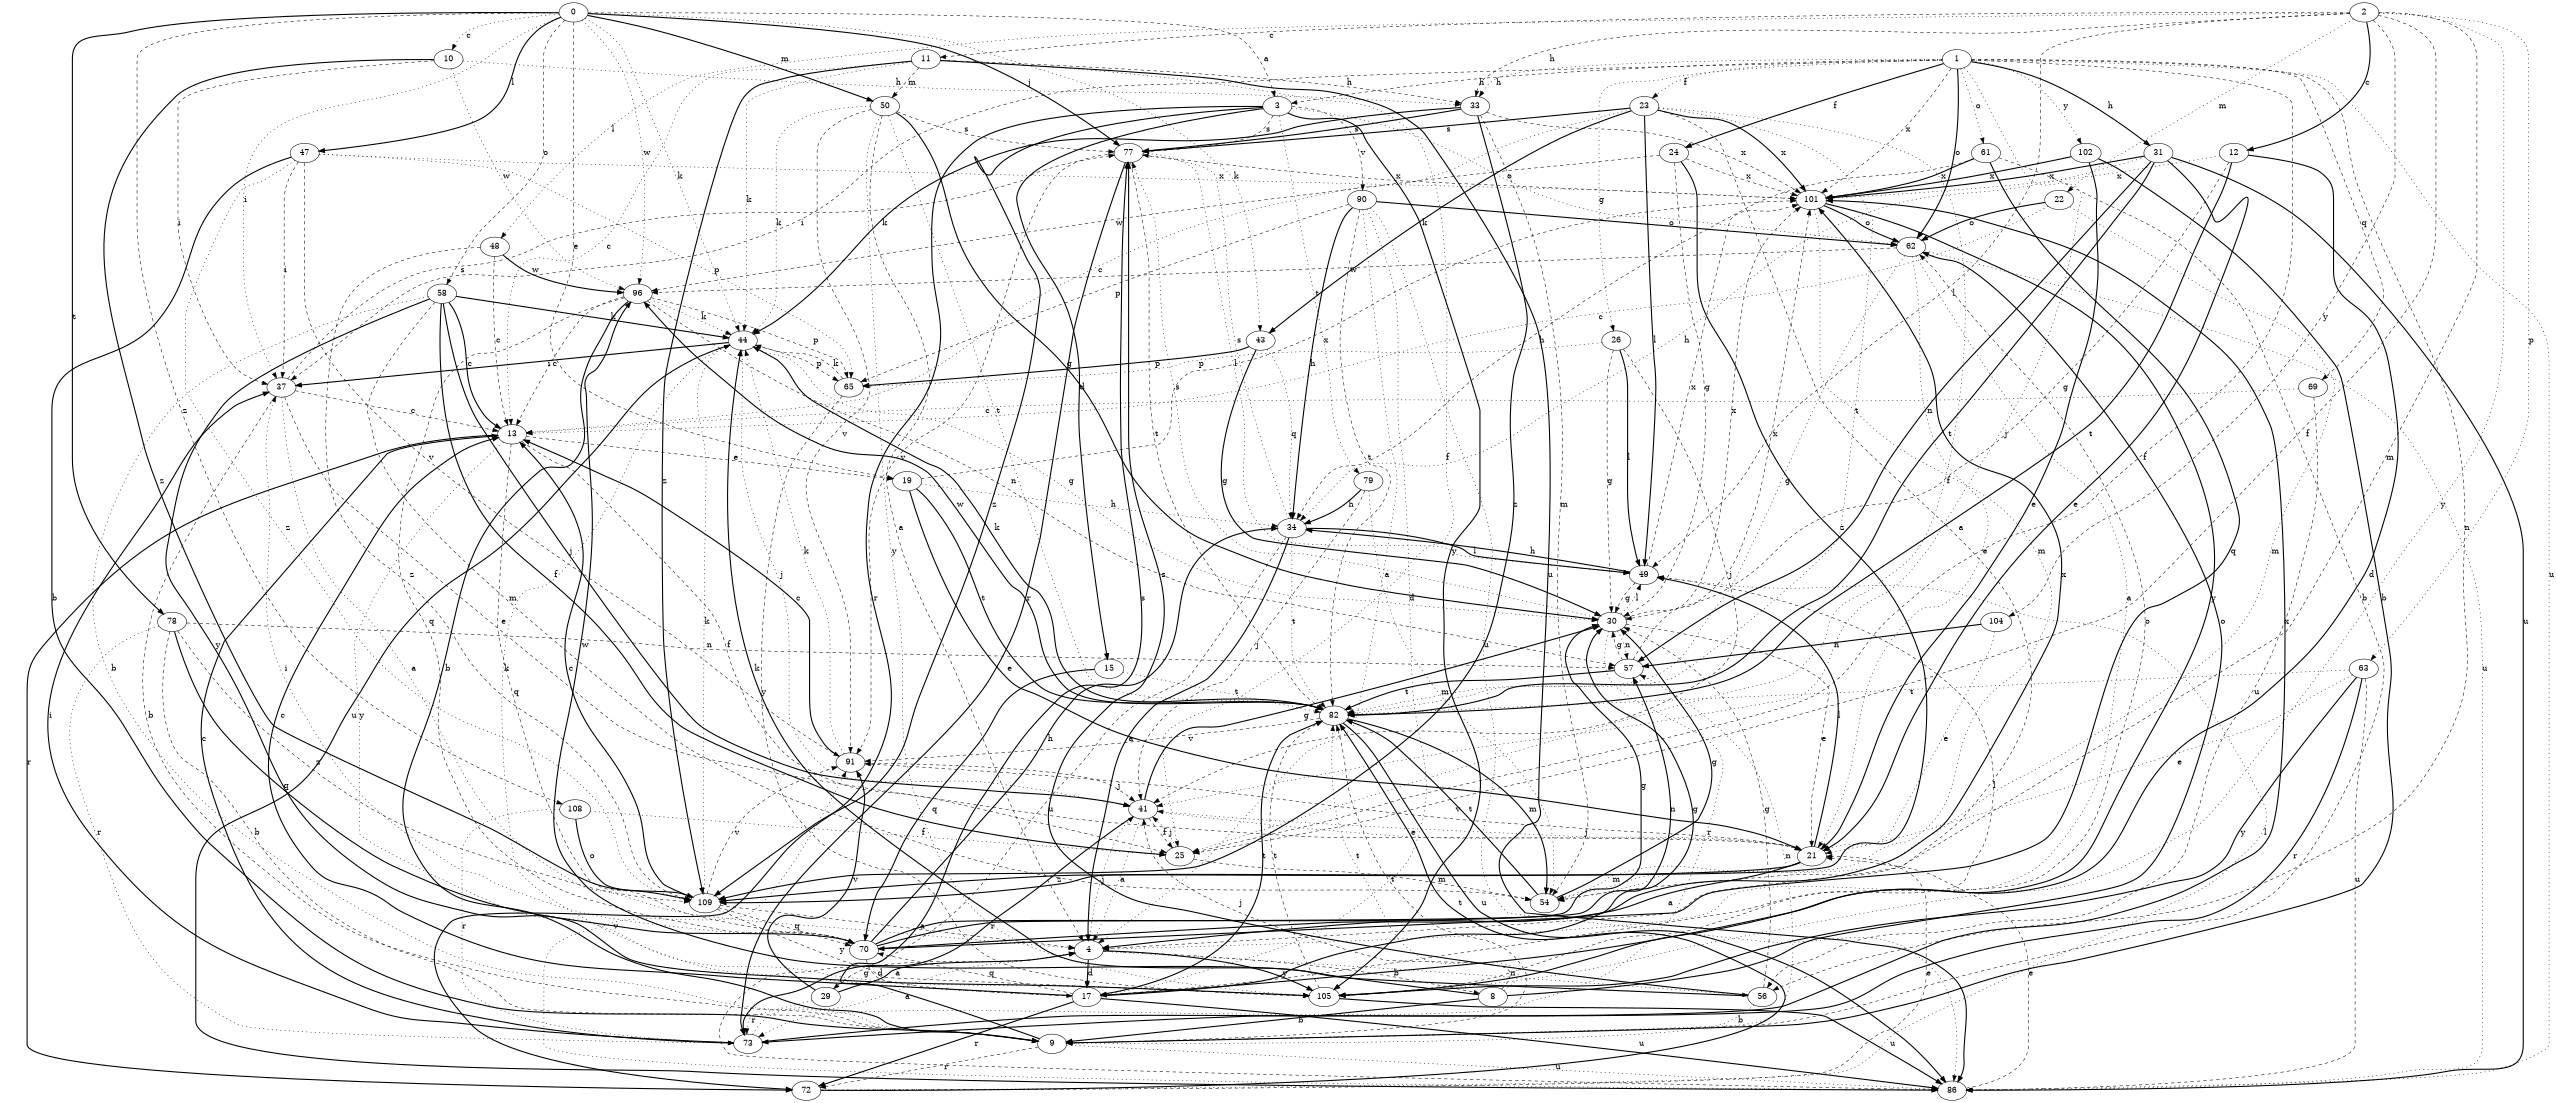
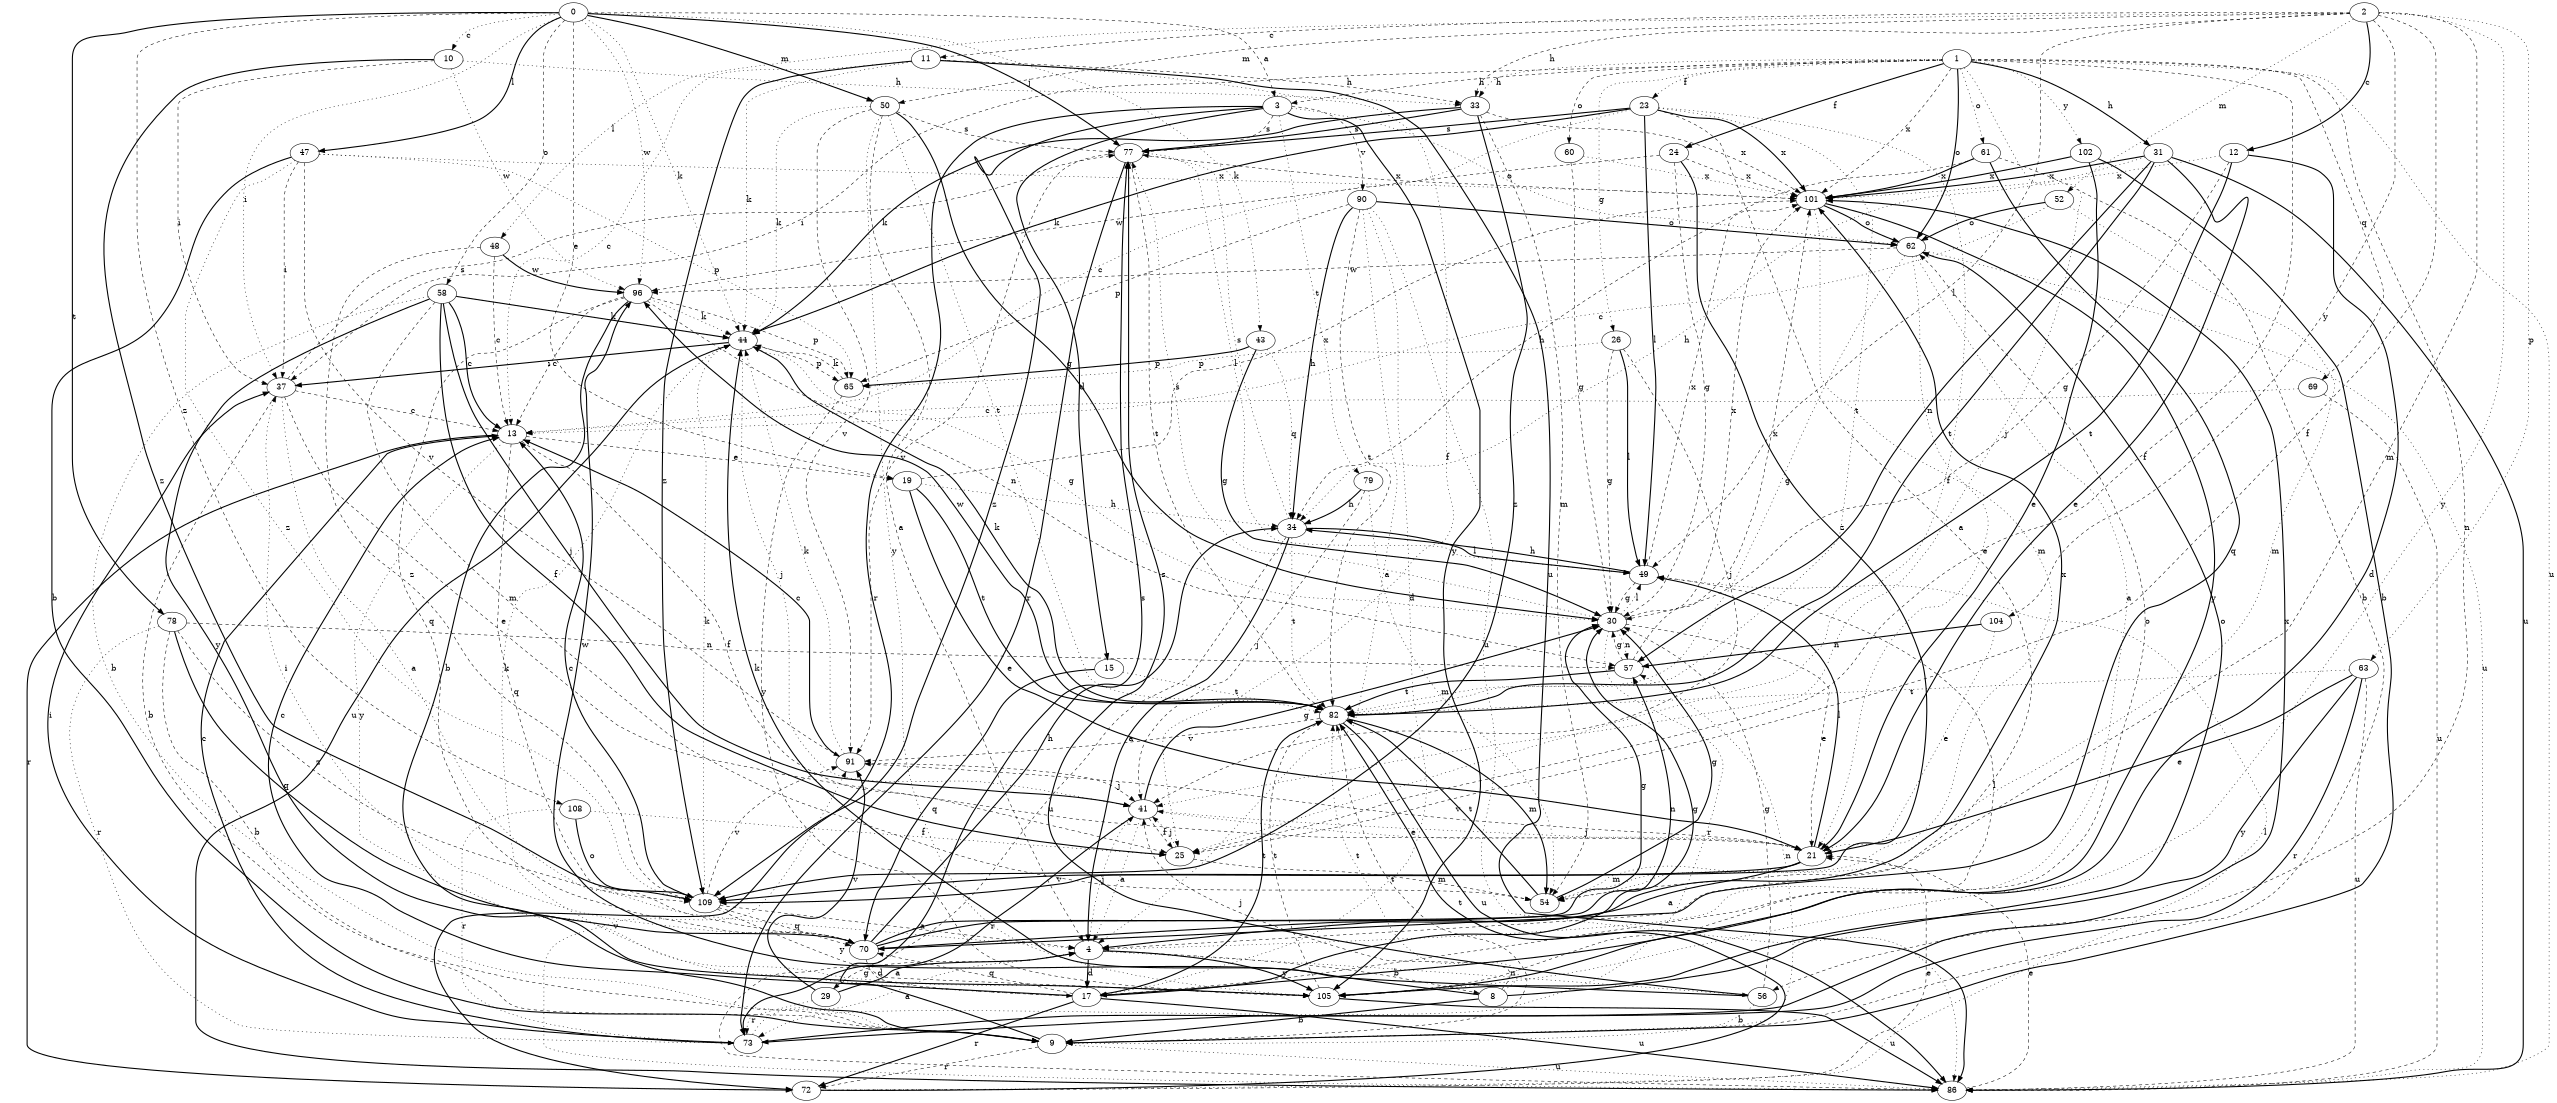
(907, 81) -> (1625, 29)
none -> (1569, 153)
(1453, 200) -> (1206, 174)
(2059, 200) -> (2059, 200)
(2084, 782) -> (2084, 782)
(2190, 836) -> (2437, 935)
(1059, 880) -> (1059, 880)
